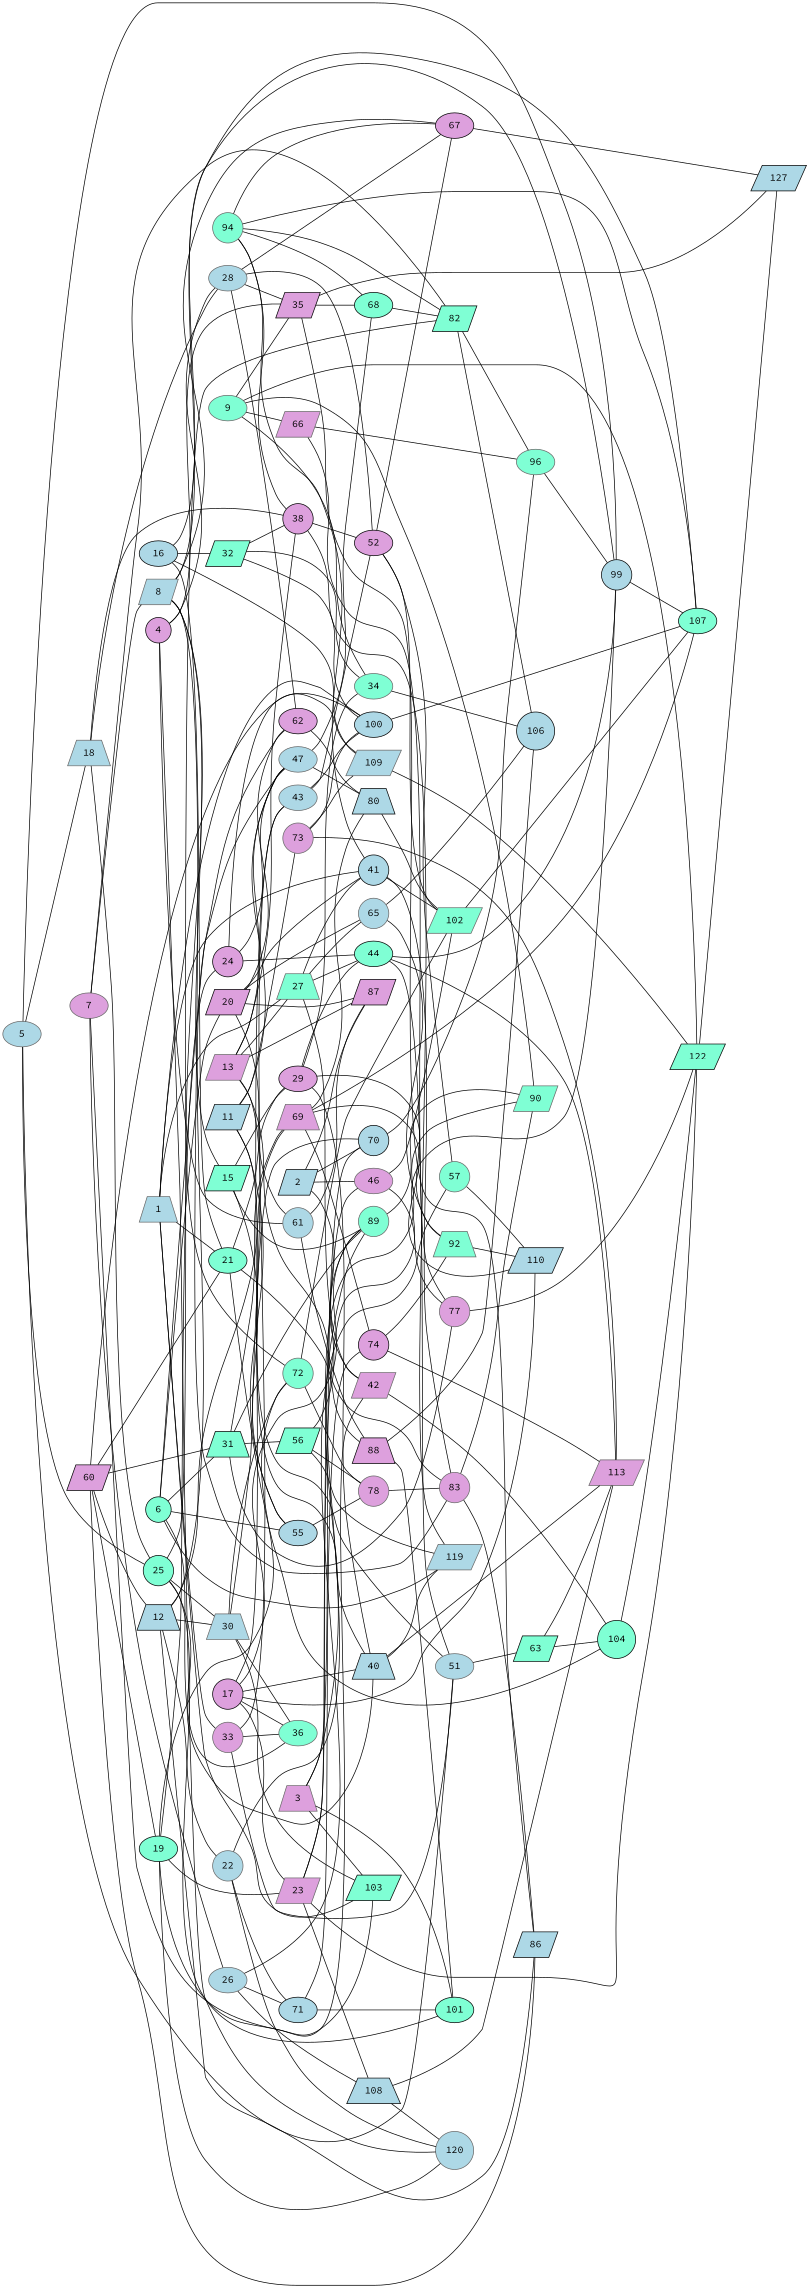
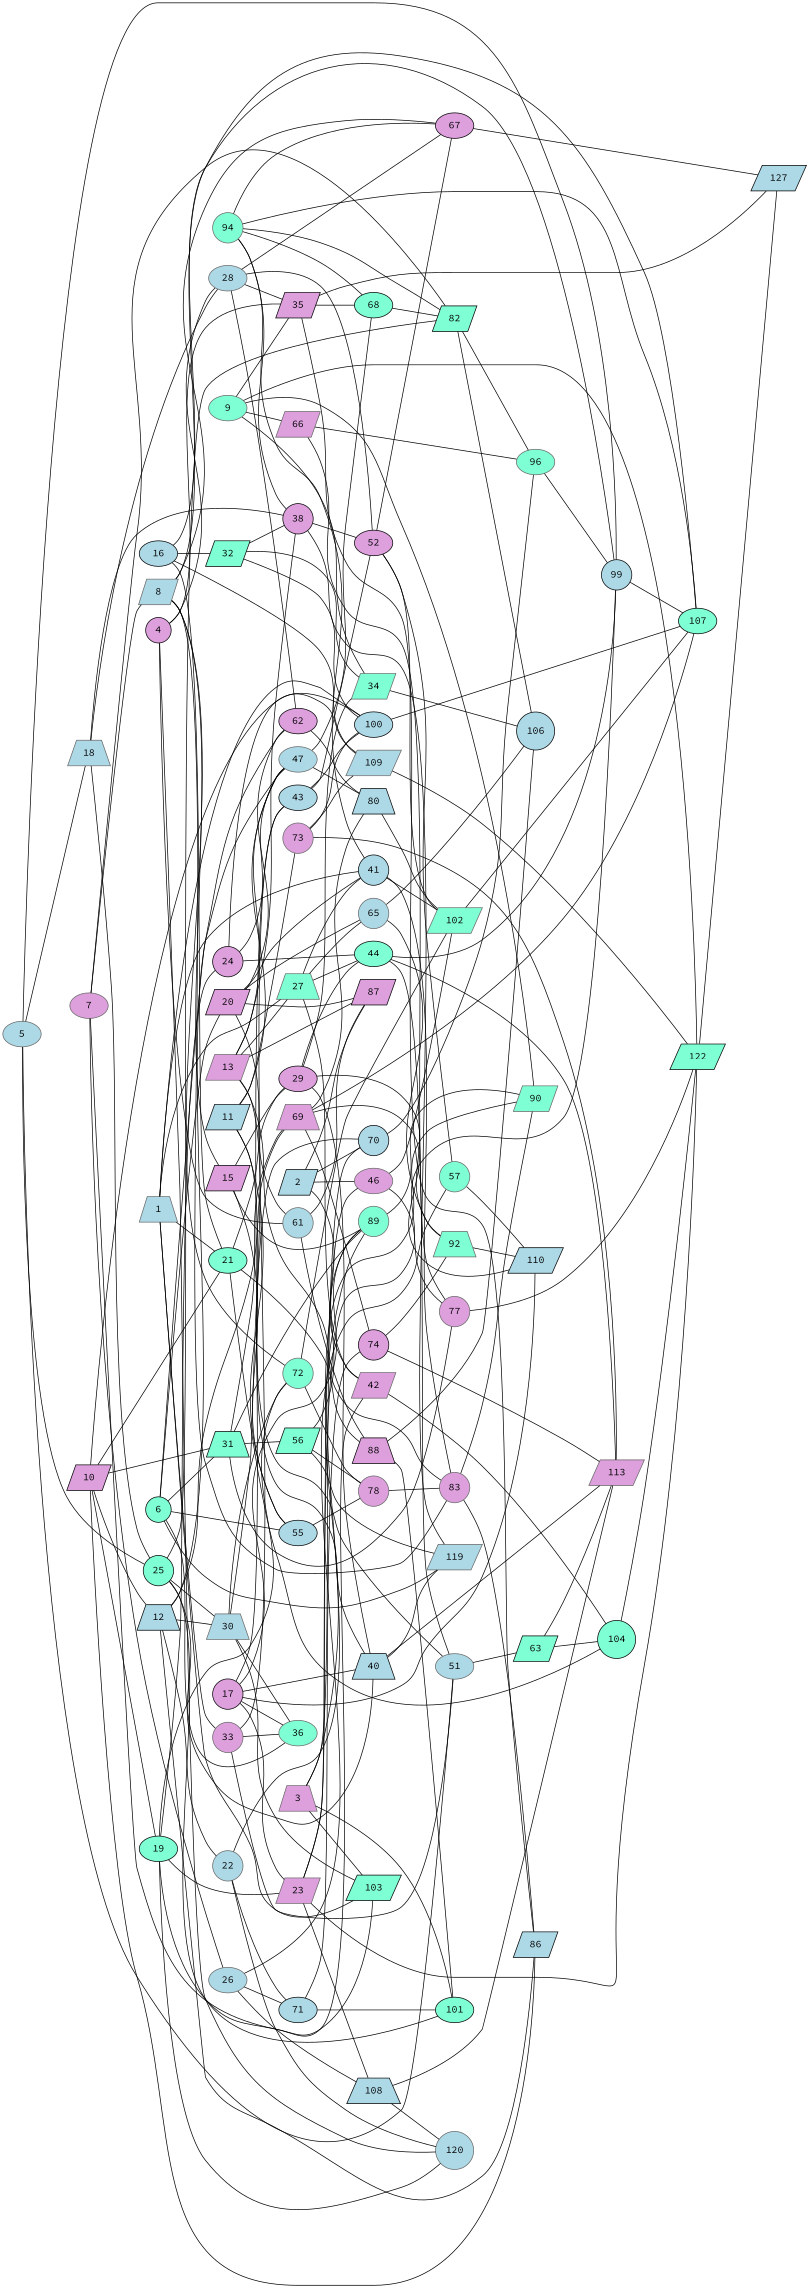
(374, 686) -> (374, 686)
(298, 798) -> (298, 798)
(228, 1178) -> (228, 1178)
(89, 1478) -> (89, 1478)
